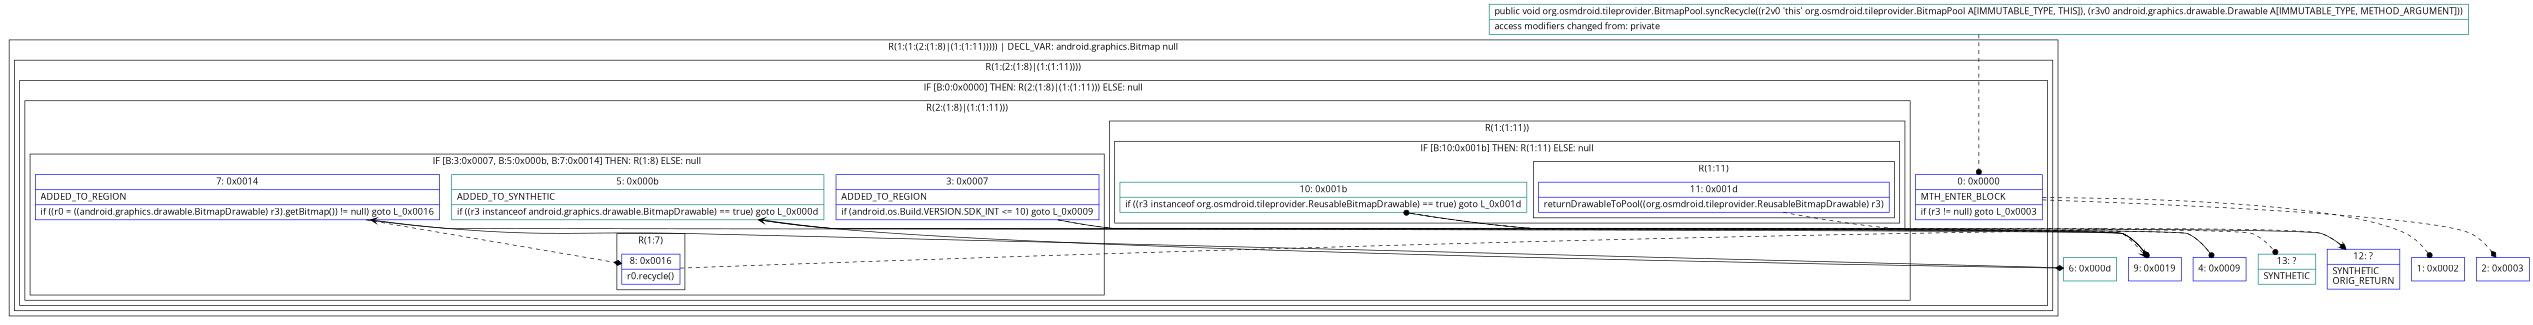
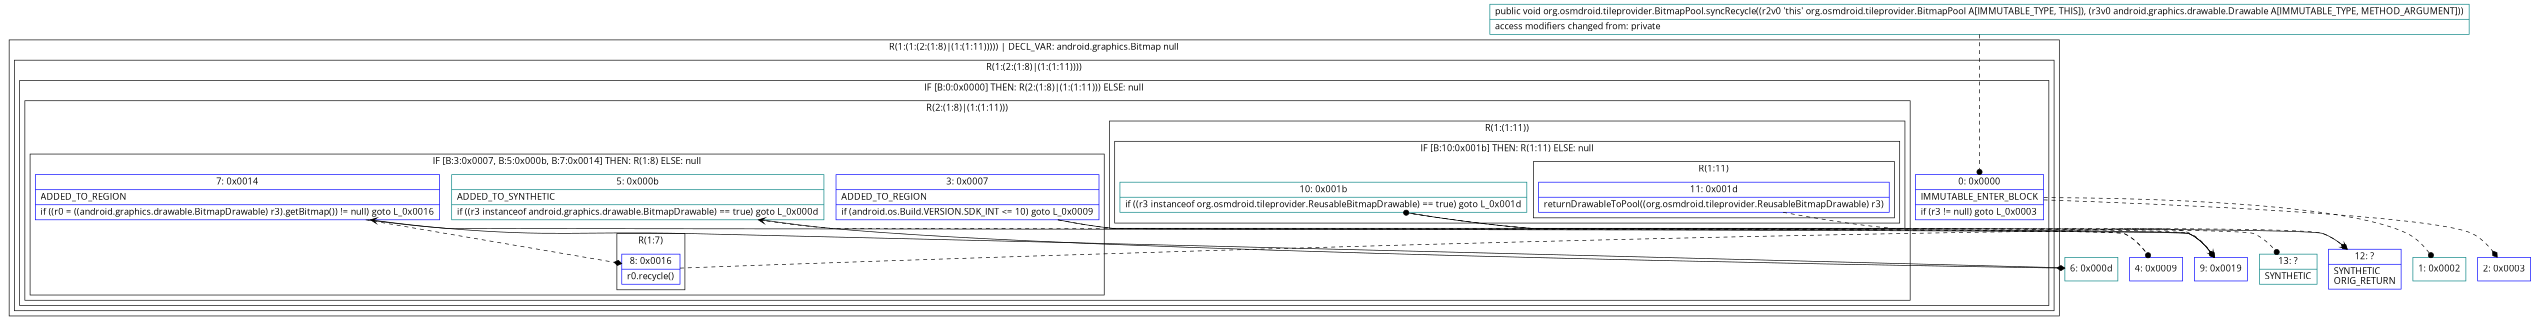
(1963, 197) -> (1980, 197)
(1455, 229) -> none
(1494, 229) -> (1462, 229)
(2438, 269) -> (2439, 269)
